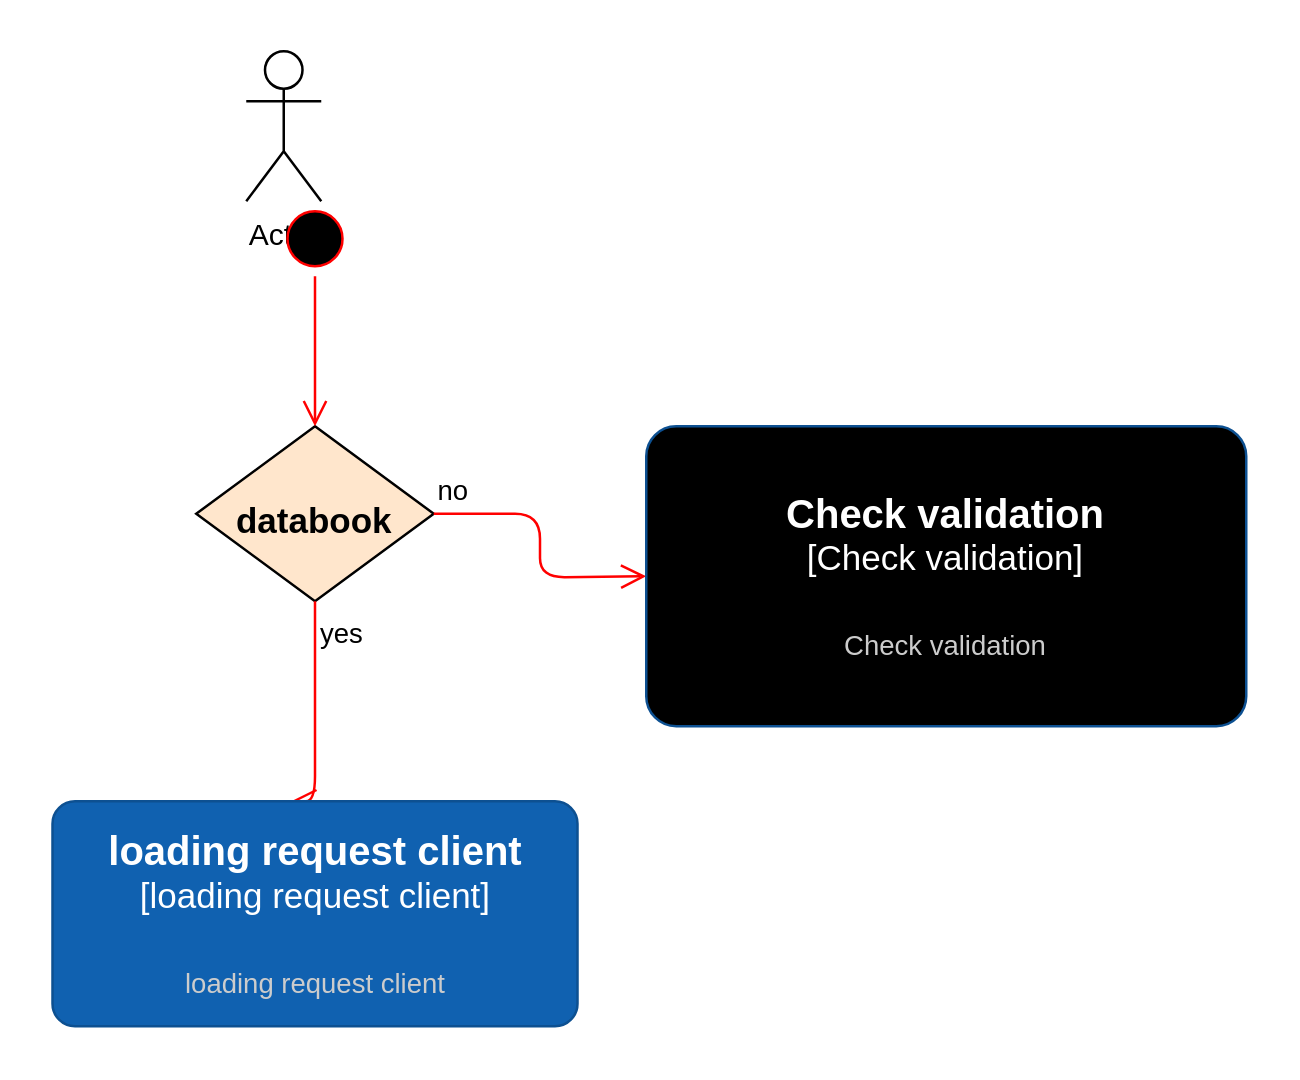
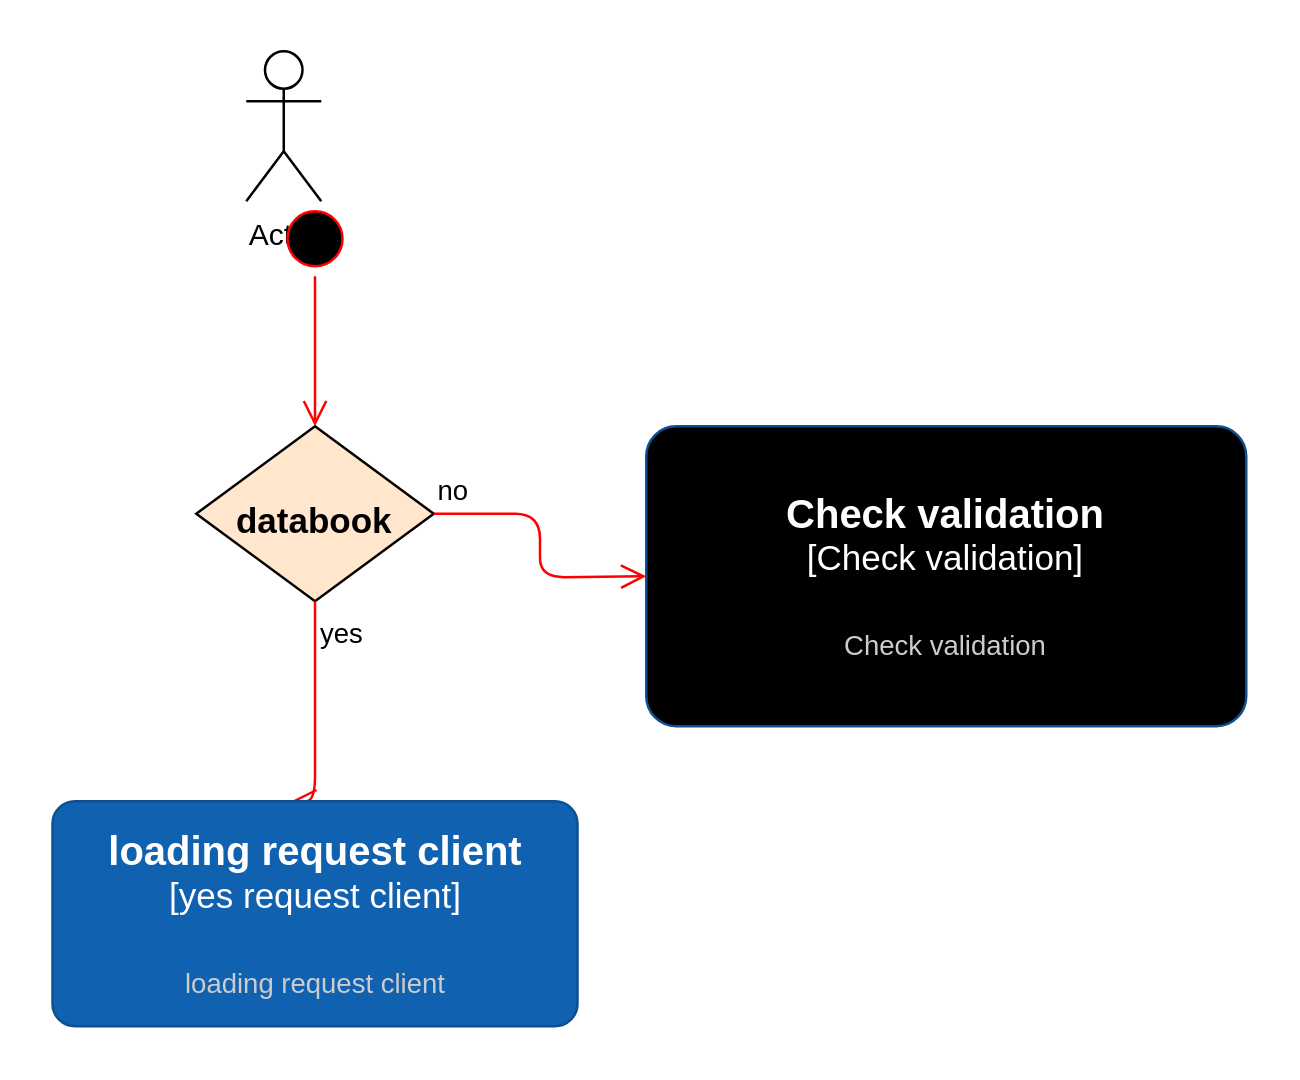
(316, 914) -> (316, 914)
